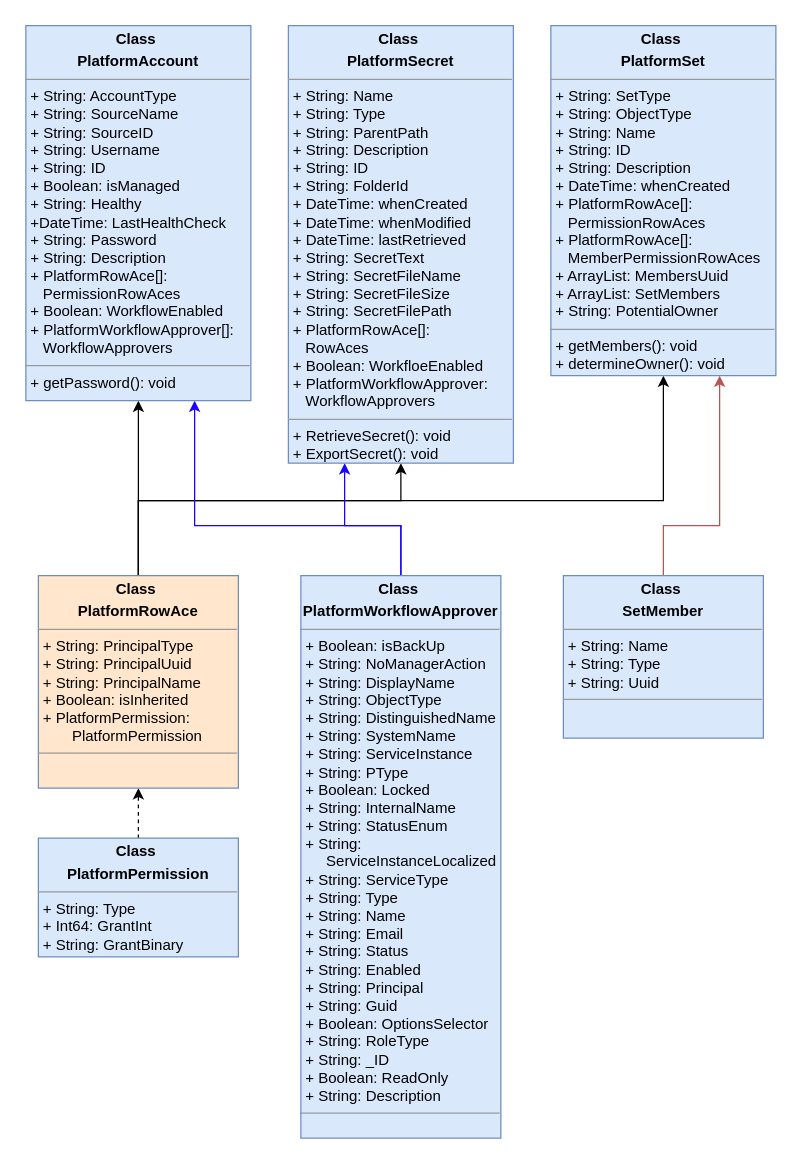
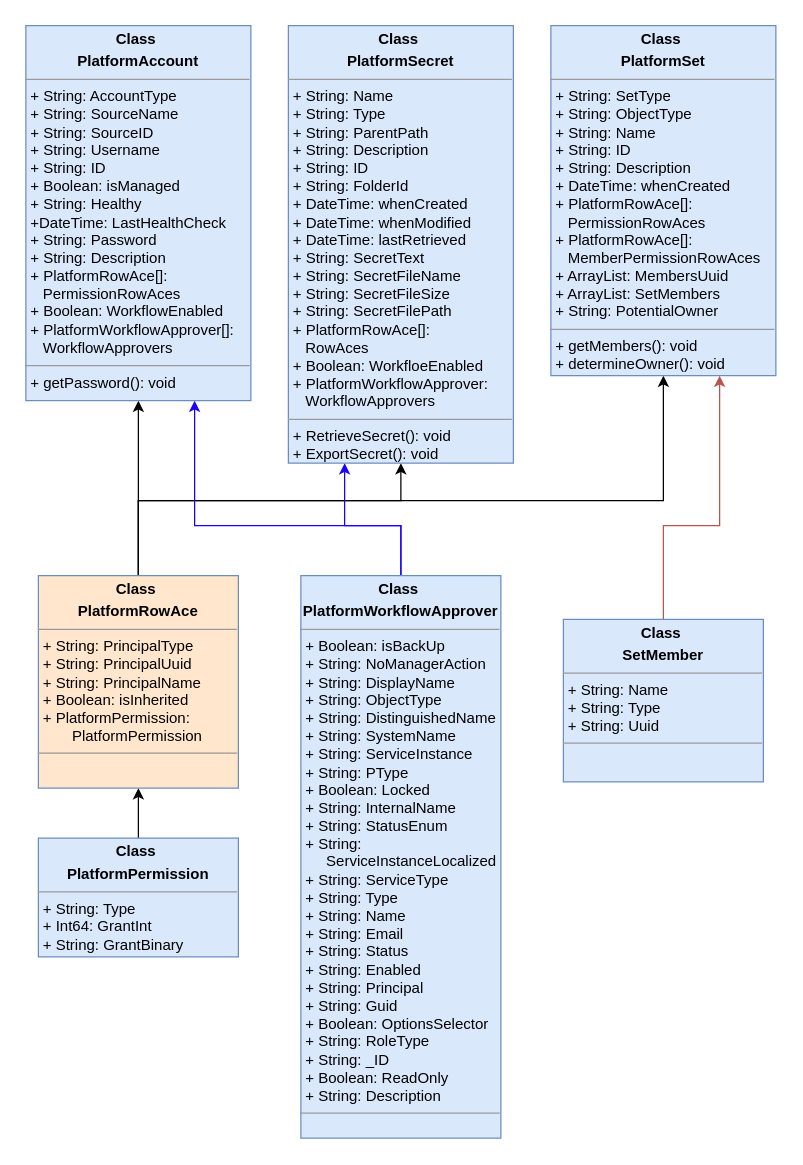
(663, 657) -> (663, 701)
(138, 817) -> (138, 817)
